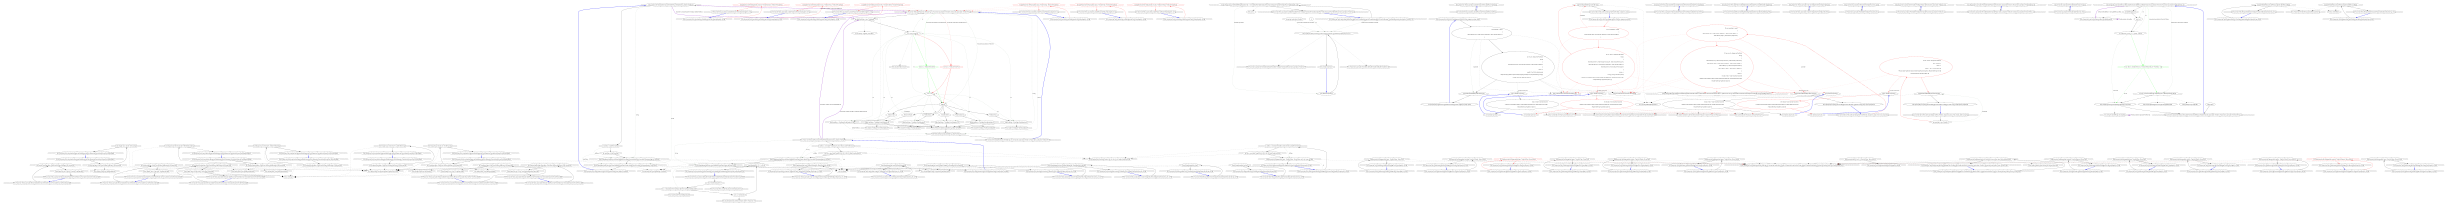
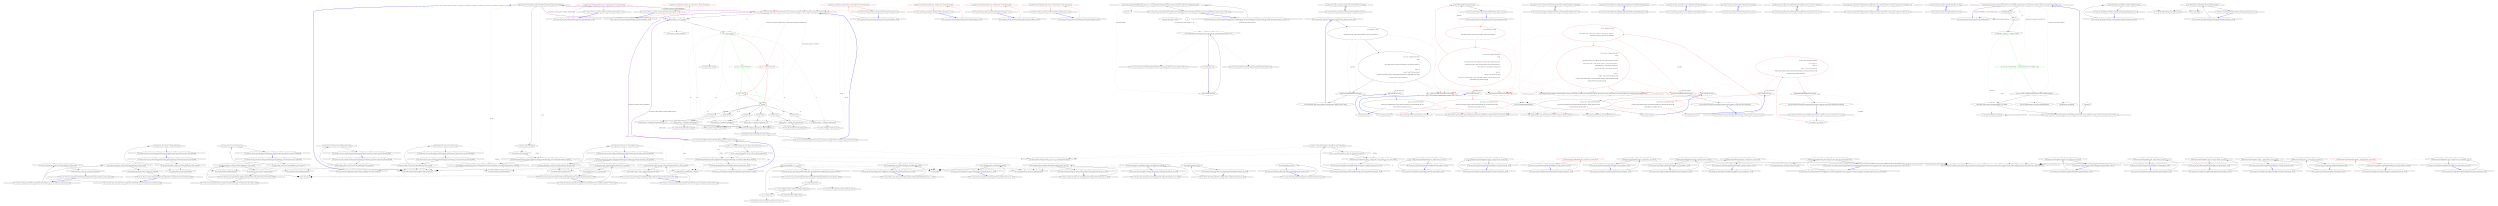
none -> (2328, 171)
